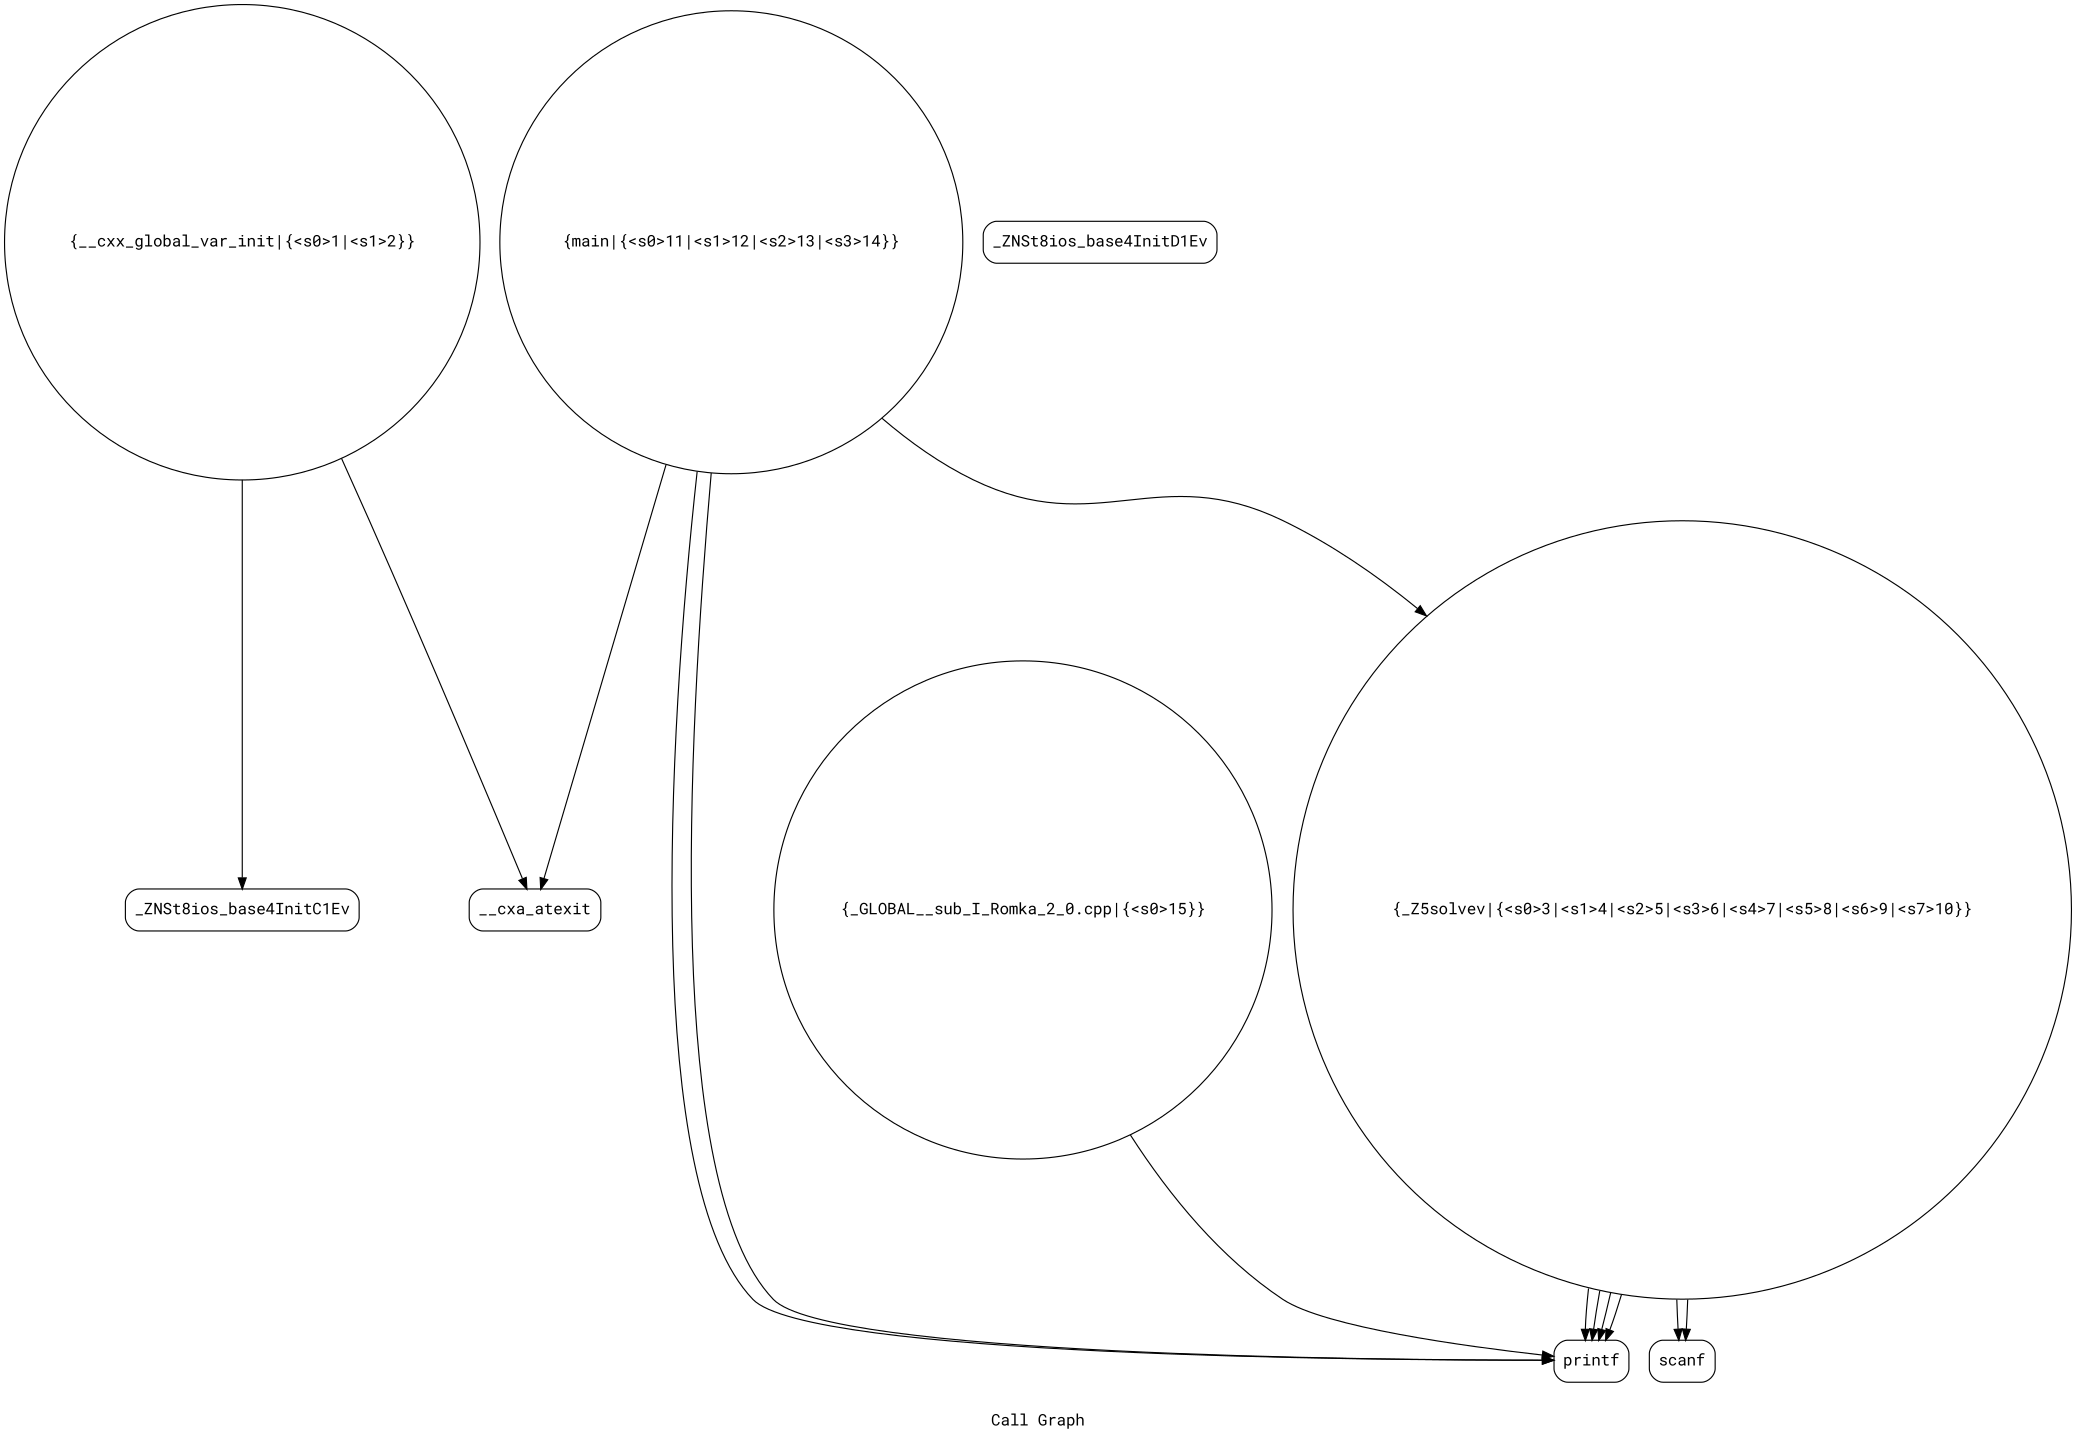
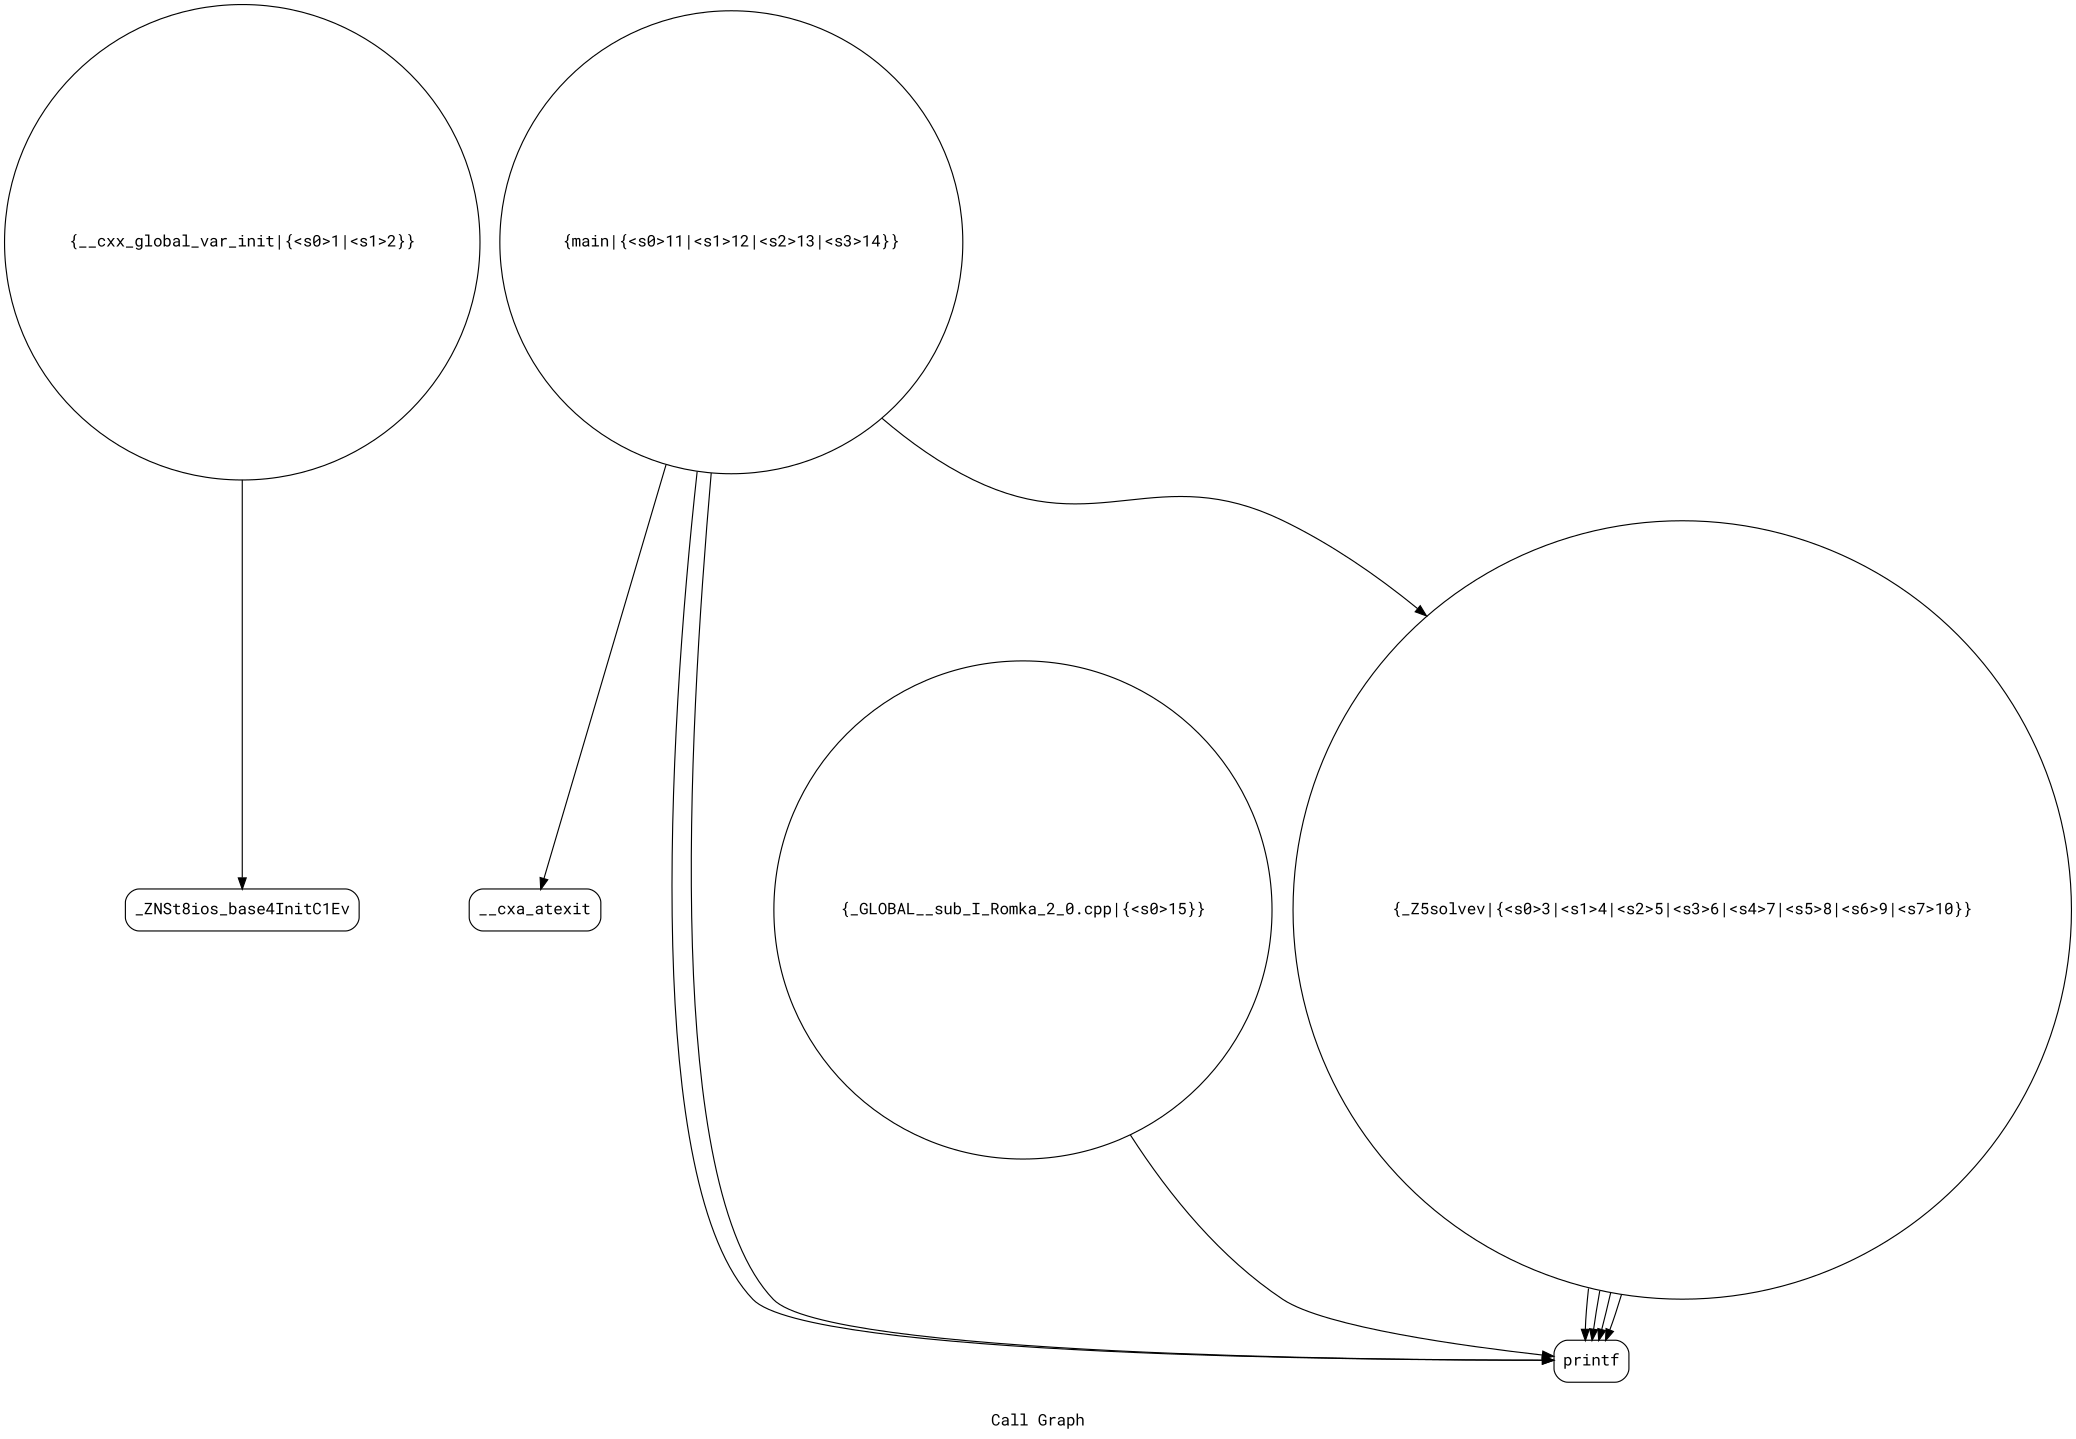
(1100, 242) -> none
(433, 668) -> none
(1682, 1361) -> none
